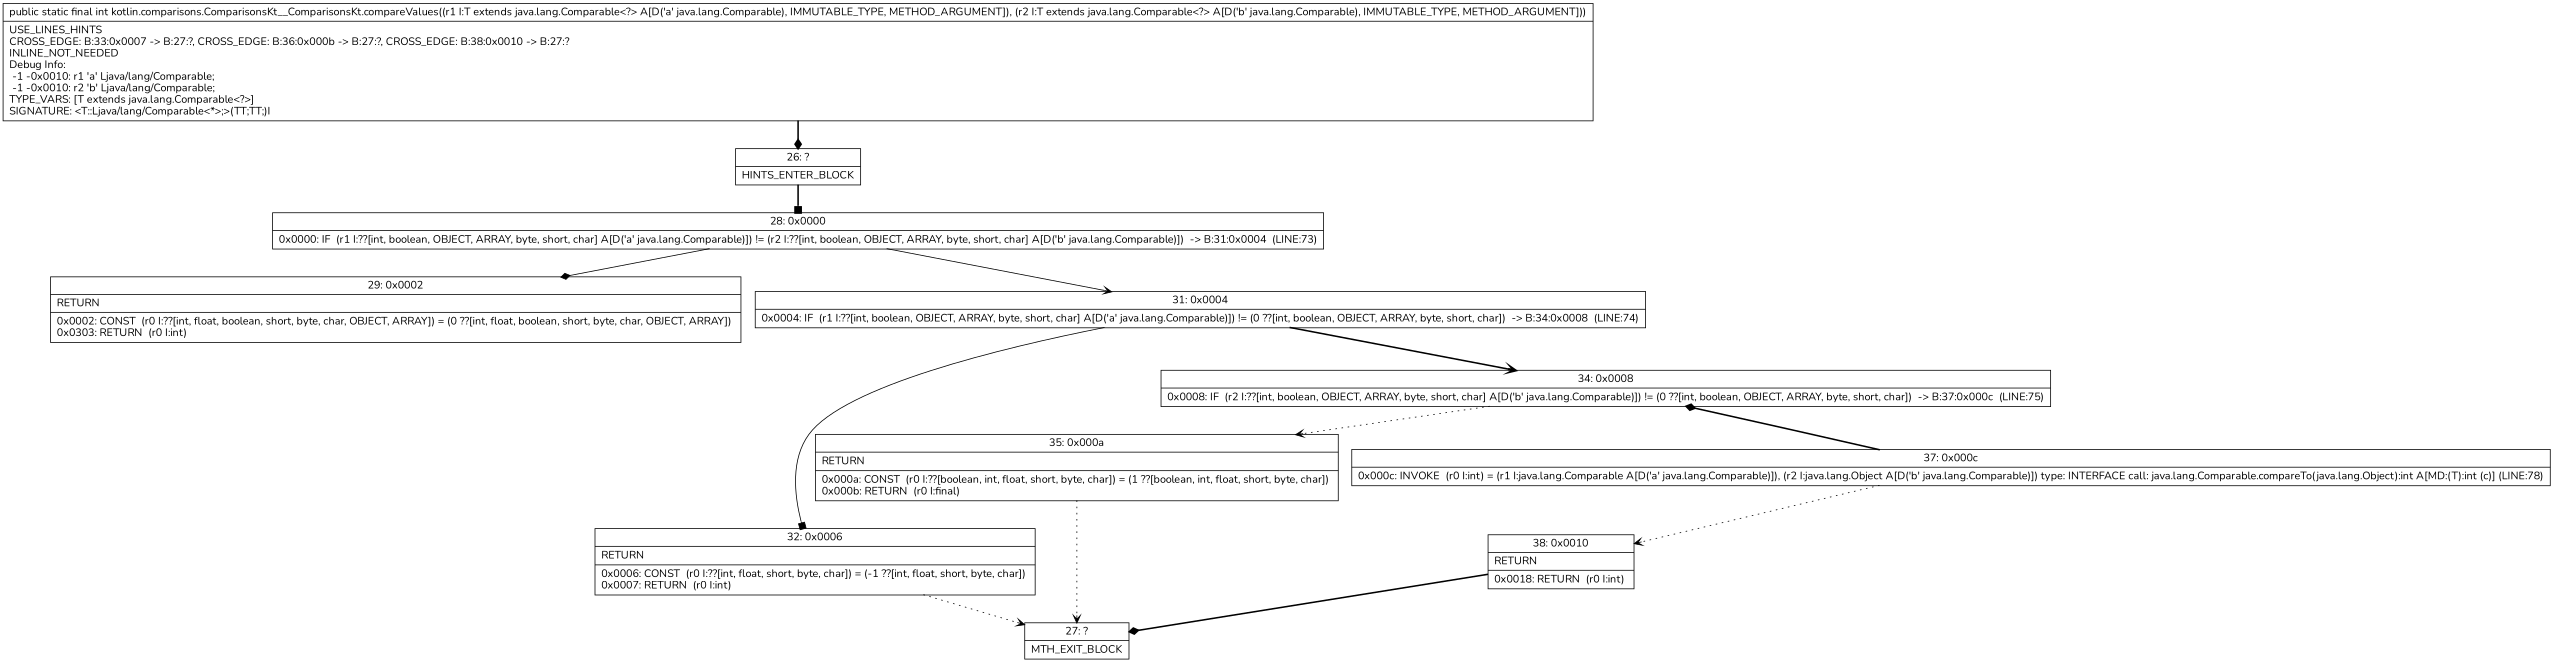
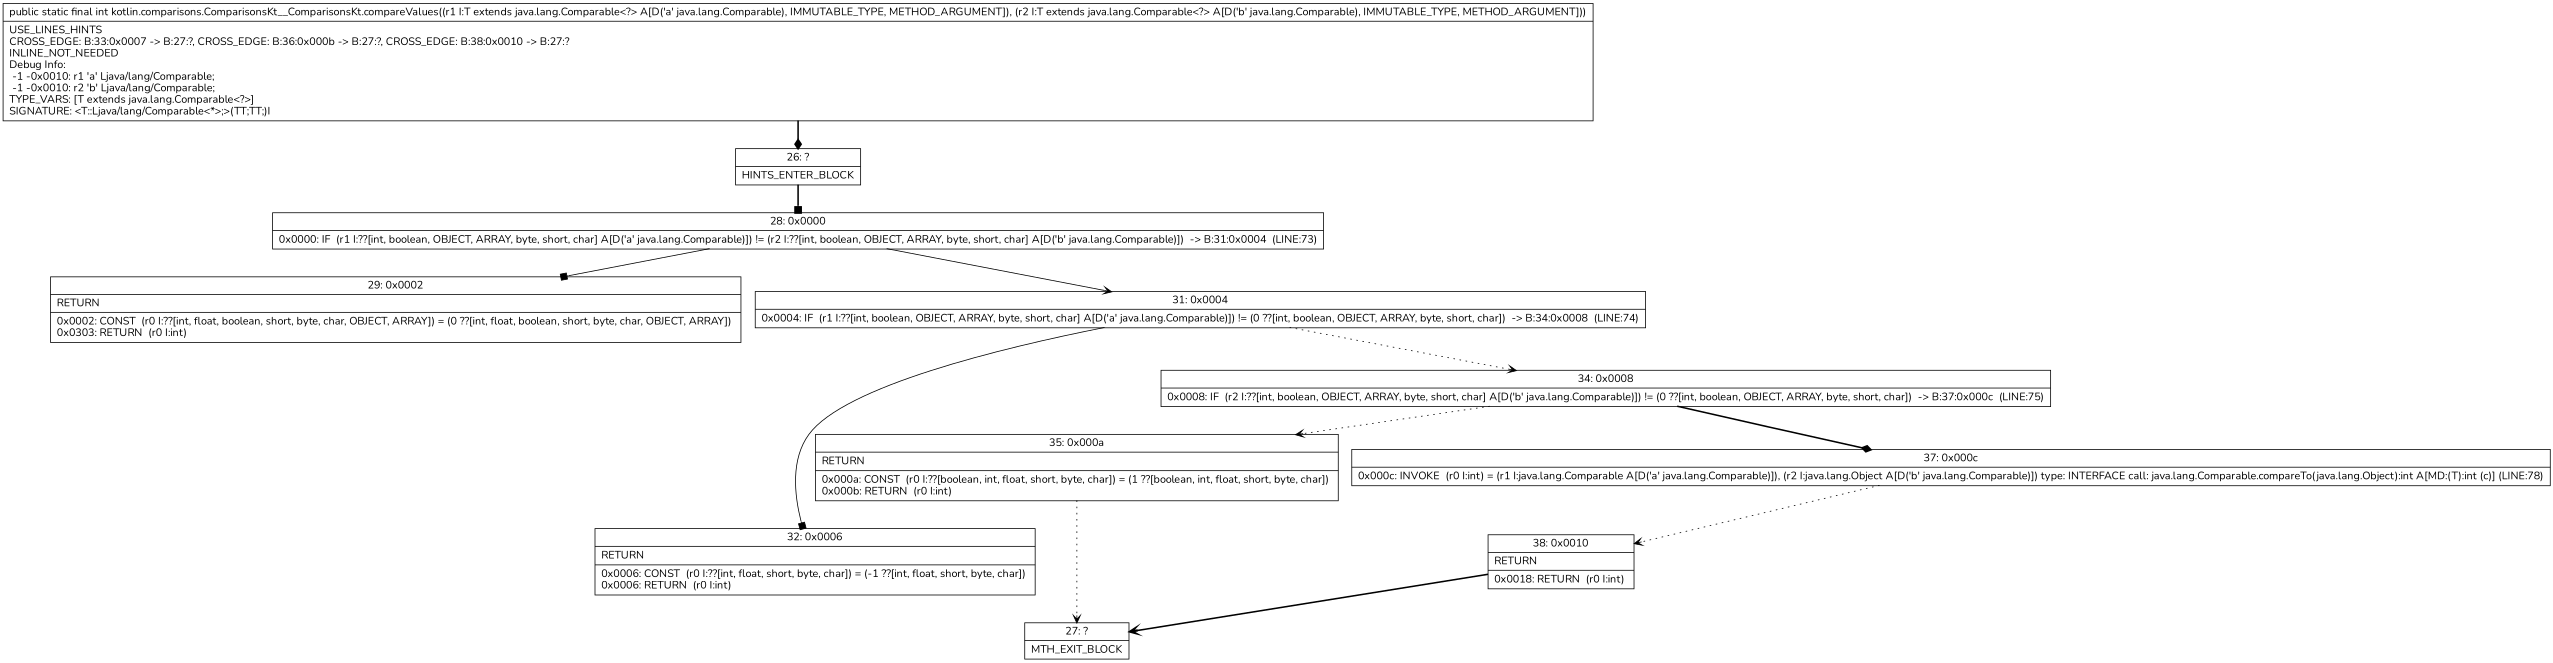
(639, 262) -> (639, 262)
(1399, 348) -> (1399, 348)
(1787, 429) -> (1770, 427)
(893, 491) -> (888, 491)
(668, 585) -> (668, 585)
(1313, 602) -> (1313, 602)
(970, 609) -> none
